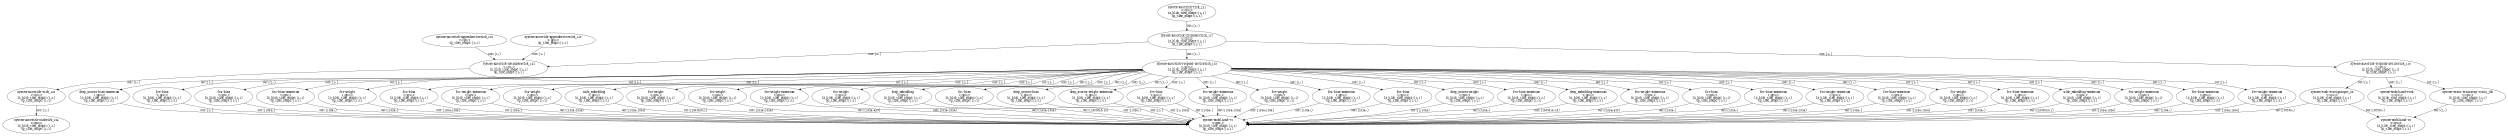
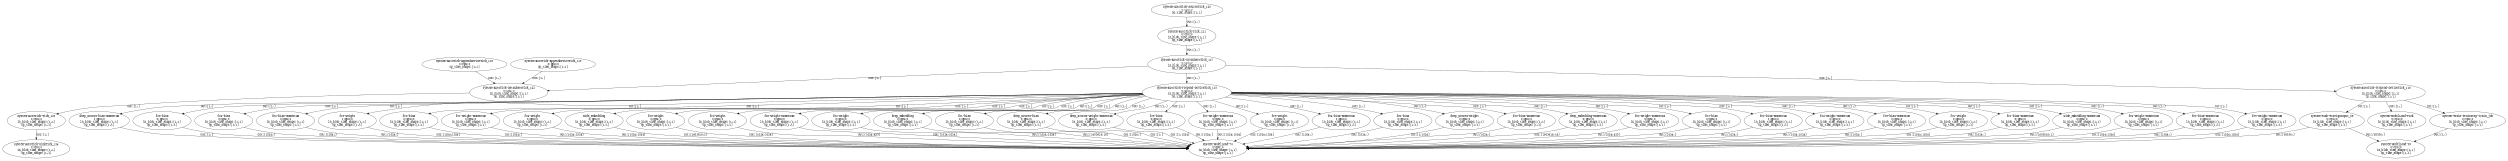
none -> (1187, 10)
